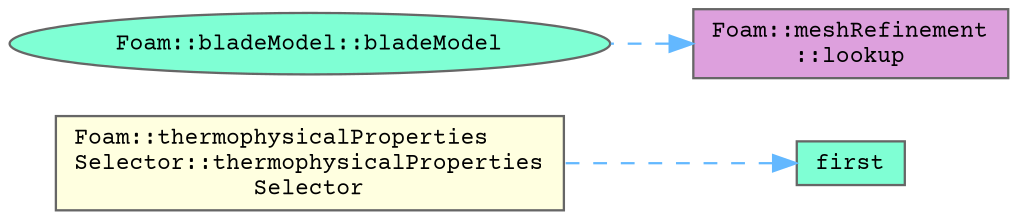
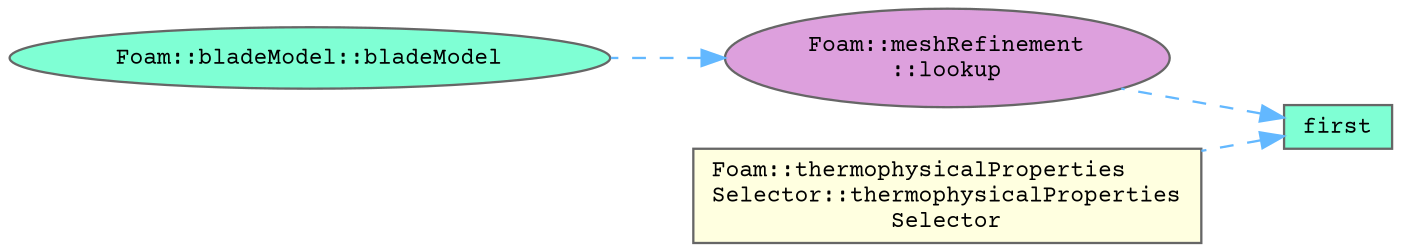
(851, 44) -> (947, 58)
none -> (1191, 101)
